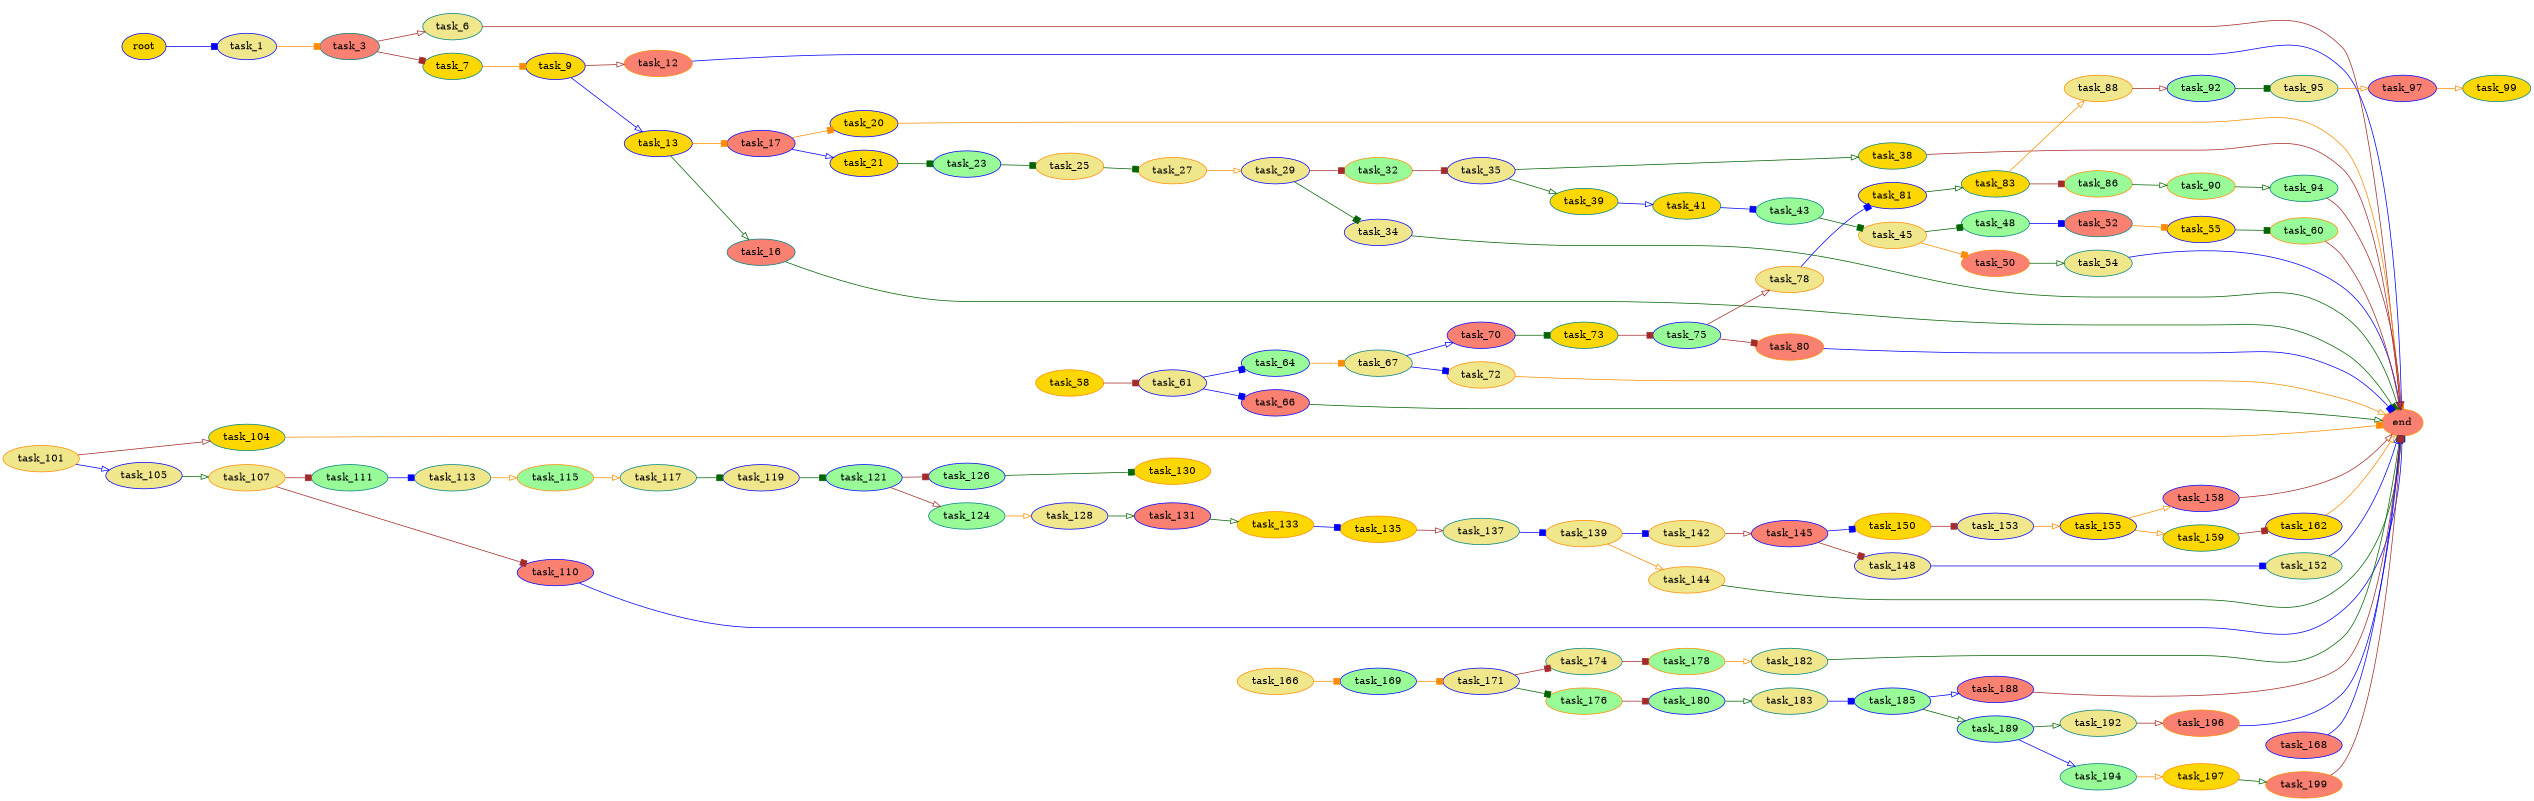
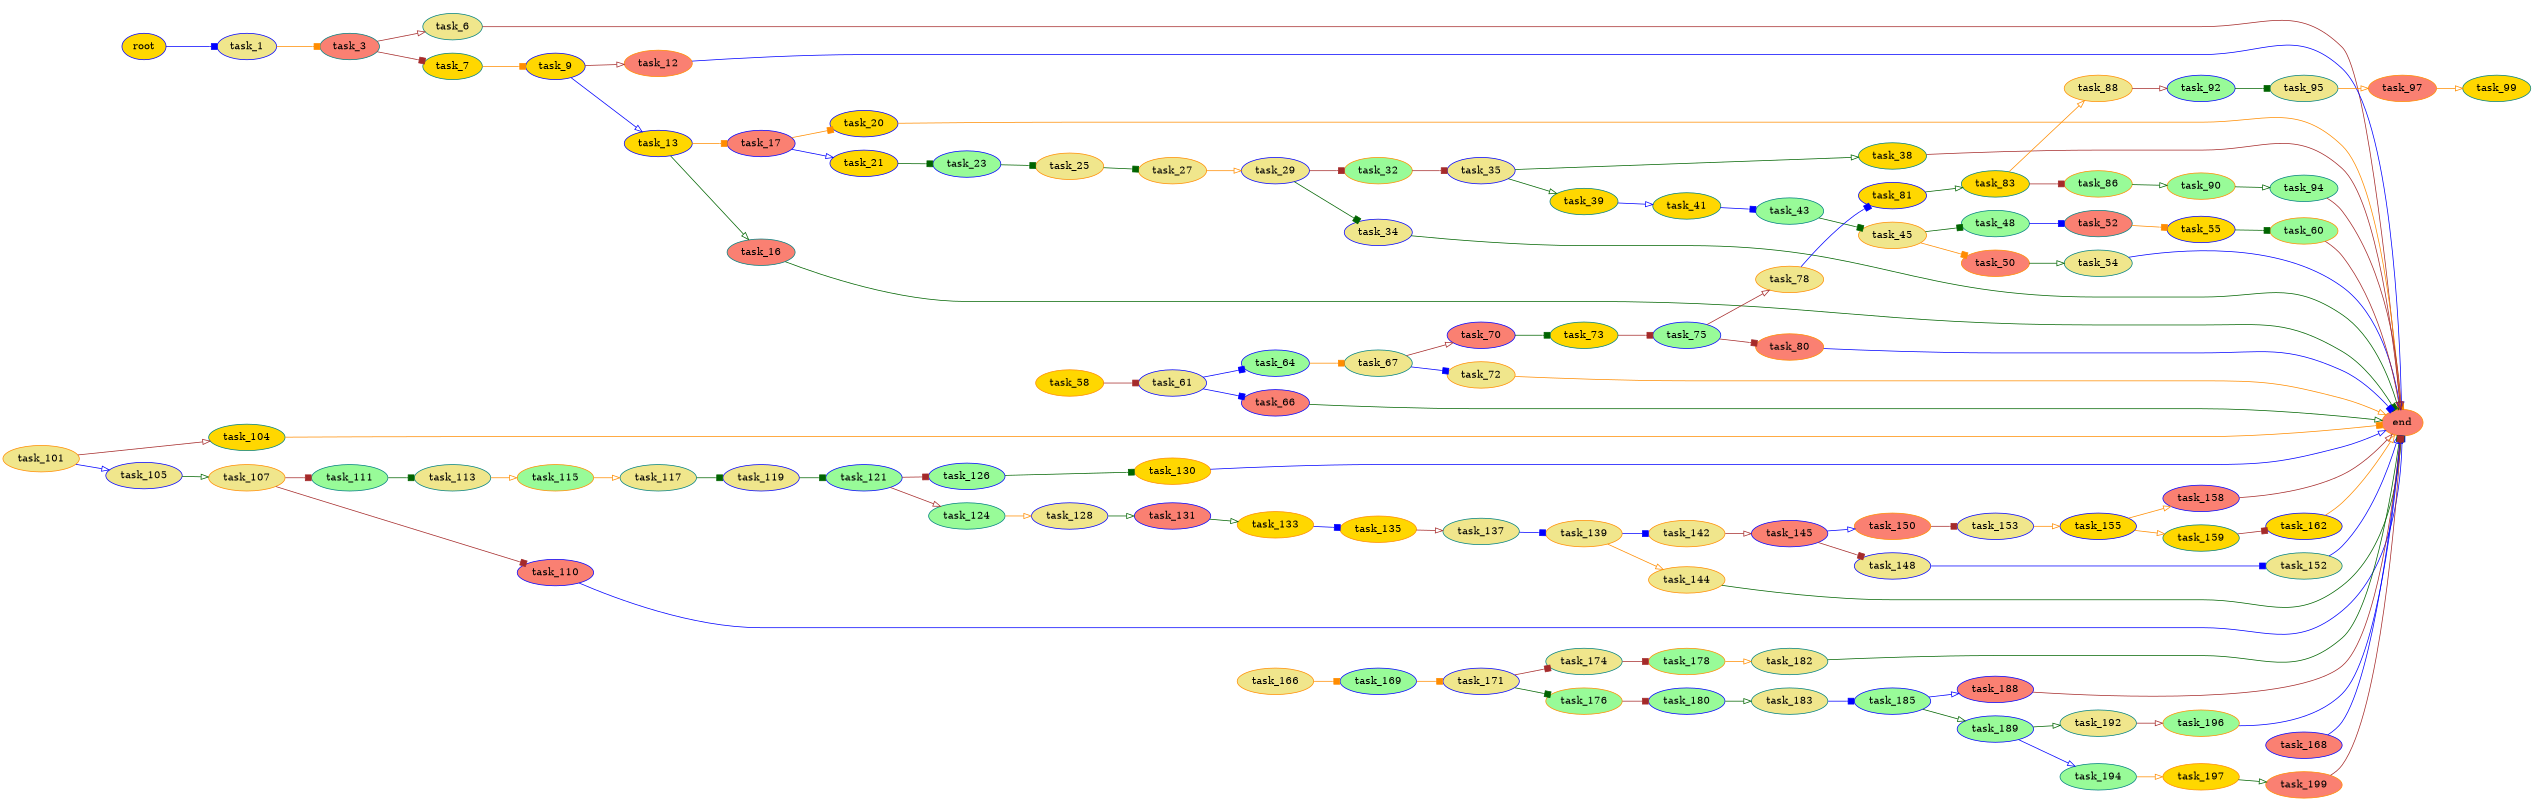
(2402, 88) -> (2402, 88)
(1426, 350) -> (1426, 350)
none -> (1797, 465)
(397, 478) -> (397, 478)
(1892, 526) -> (1892, 526)
(1837, 530) -> (1837, 530)
(2201, 723) -> (2201, 723)
